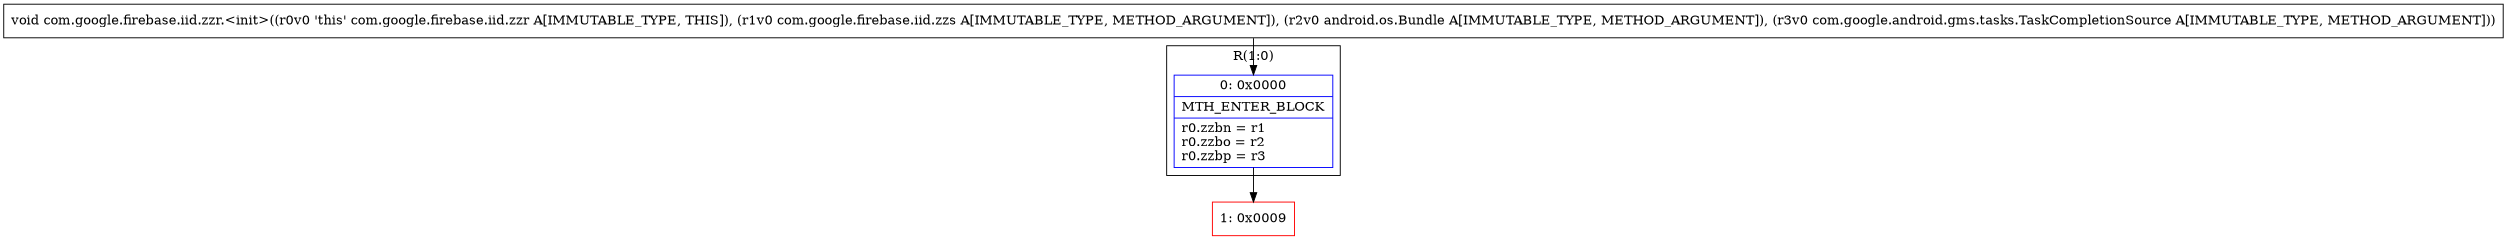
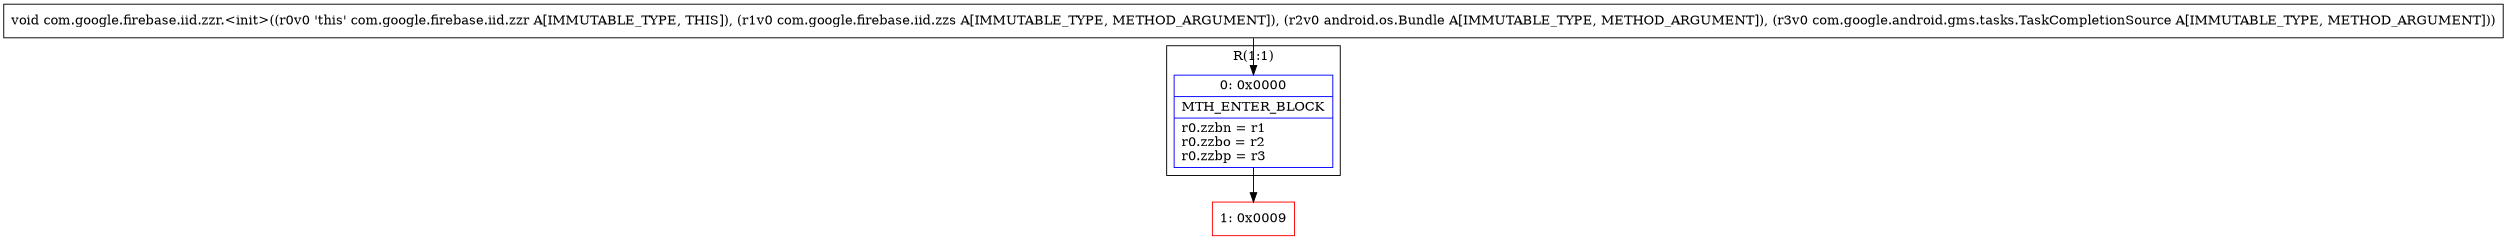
(1253, 56) -> (1253, 56)
